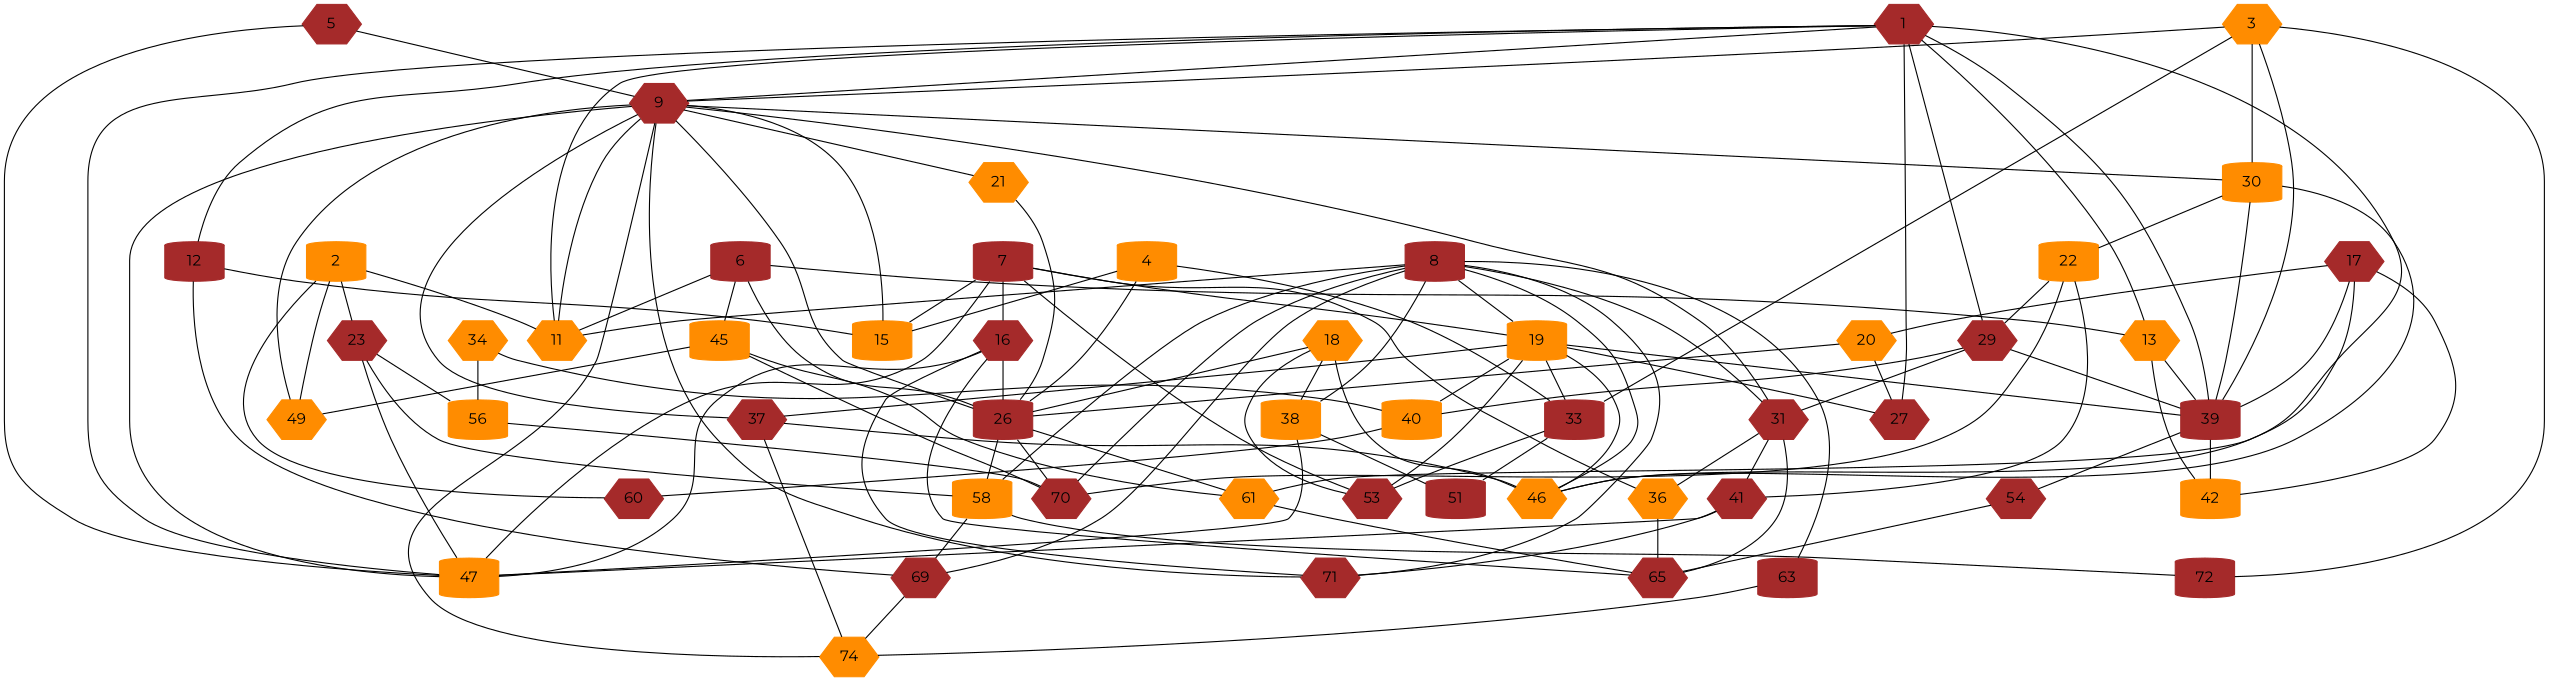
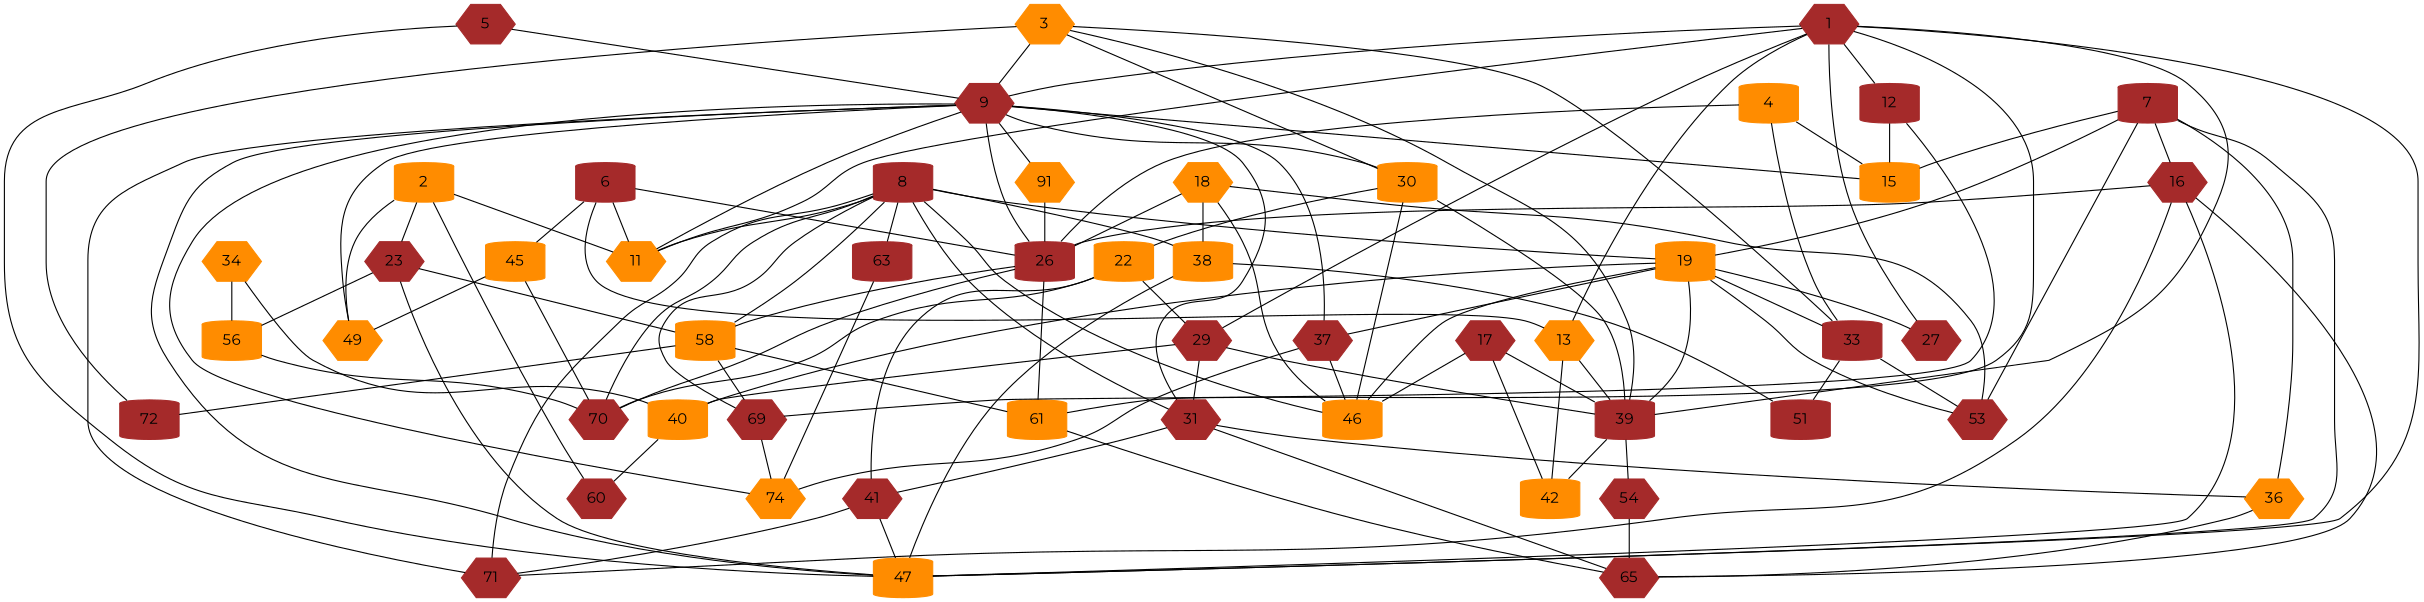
(999, 182) -> (1045, 182)
(1867, 341) -> none
(1002, 453) -> (892, 385)
(1249, 499) -> (1037, 420)
(1537, 499) -> (1352, 420)
